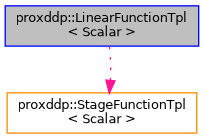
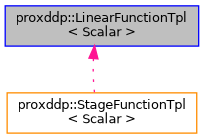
(111, 63) -> (93, 76)
